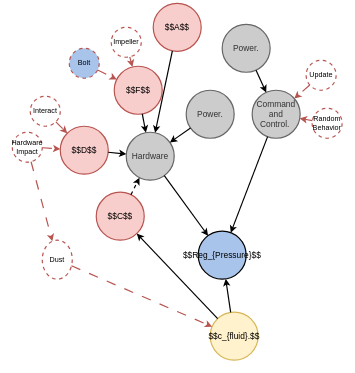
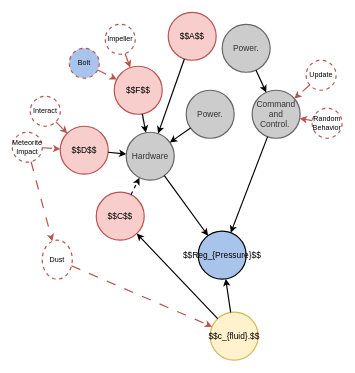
(177, 27) -> (192, 36)
(126, 42) -> (120, 39)
(27, 147) -> (27, 147)
